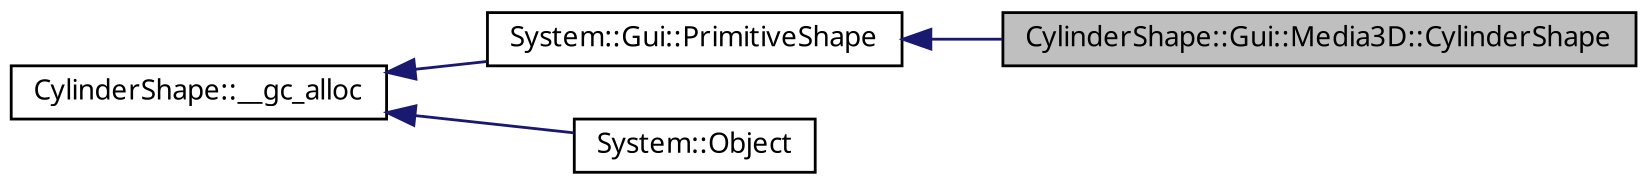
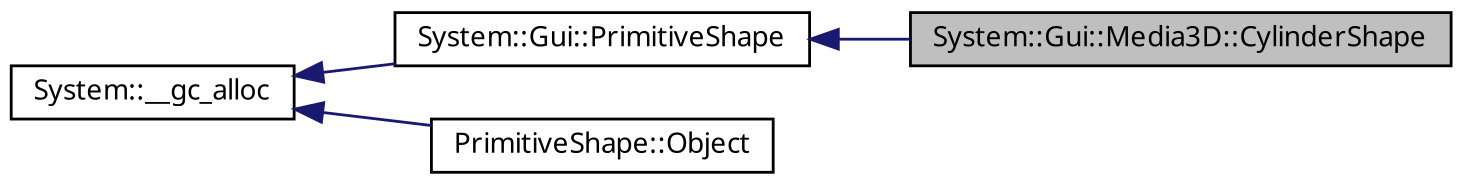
(1319, 39) -> (1181, 39)
(199, 92) -> (153, 92)
(695, 146) -> (602, 146)
